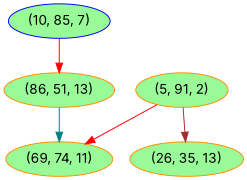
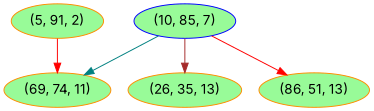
(59, 120) -> (126, 53)
(184, 120) -> (185, 51)
